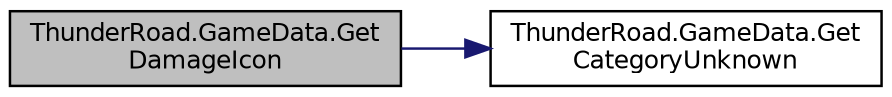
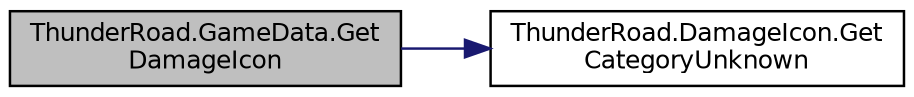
(686, 49) -> (697, 49)
